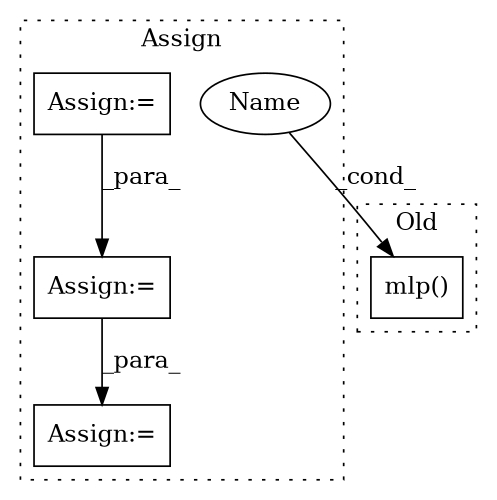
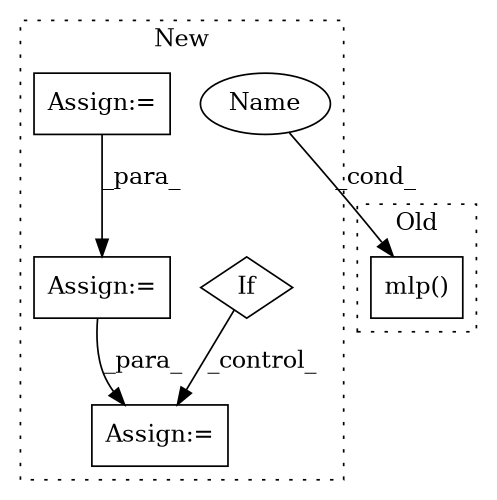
(182, 40) -> (182, 40)
none -> (247, 288)
